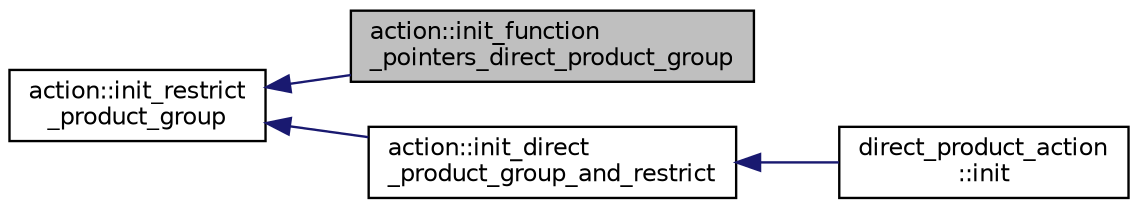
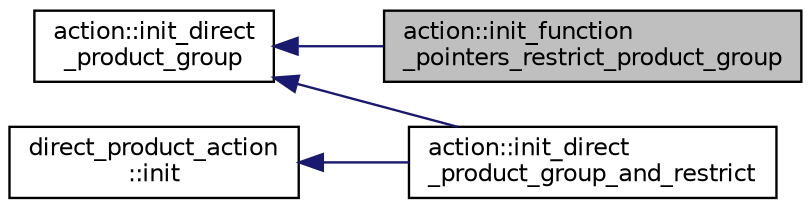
(552, 46) -> (593, 46)
(138, 106) -> (154, 46)
(800, 162) -> (366, 162)
